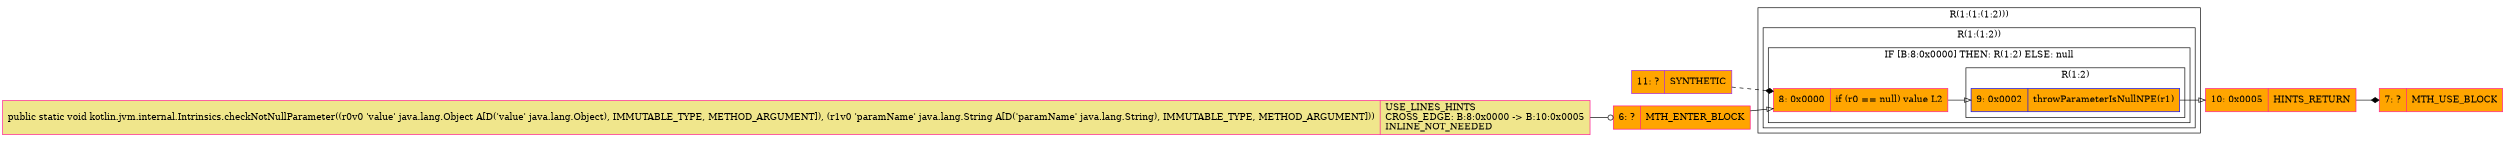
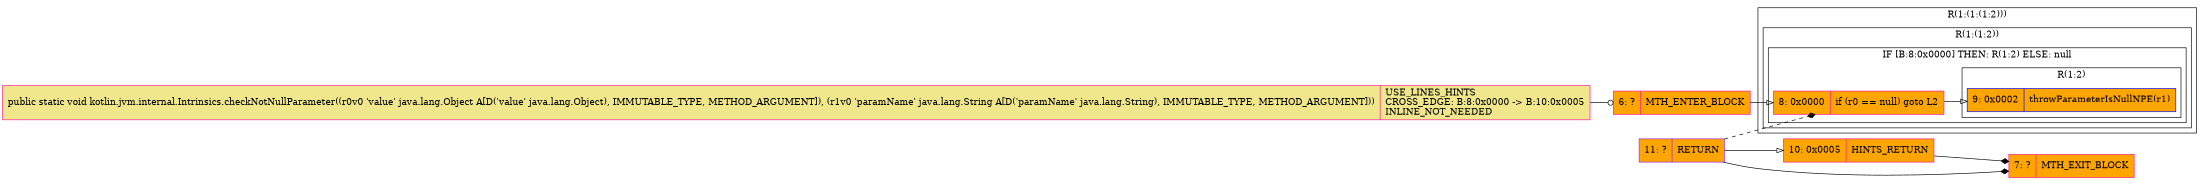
(1698, 82) -> (1698, 150)
(1889, 100) -> (1887, 102)
(2189, 100) -> (1751, 150)
(2454, 100) -> (2085, 166)
none -> (1862, 175)
